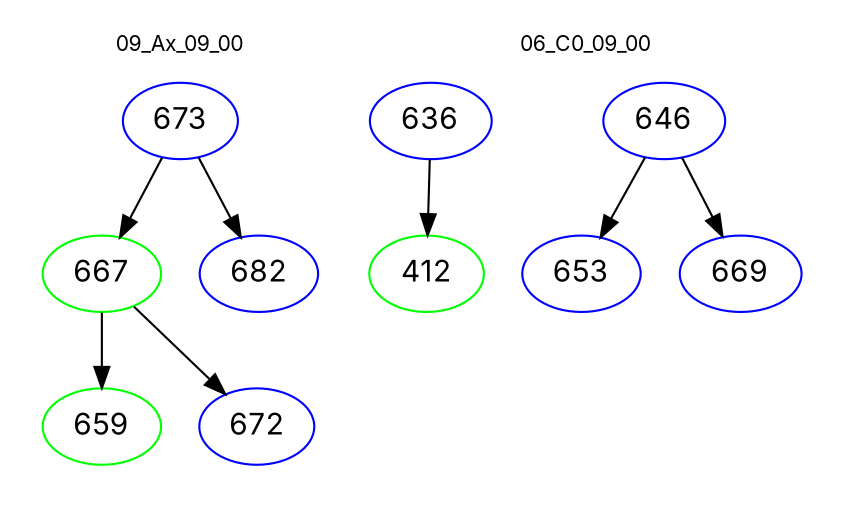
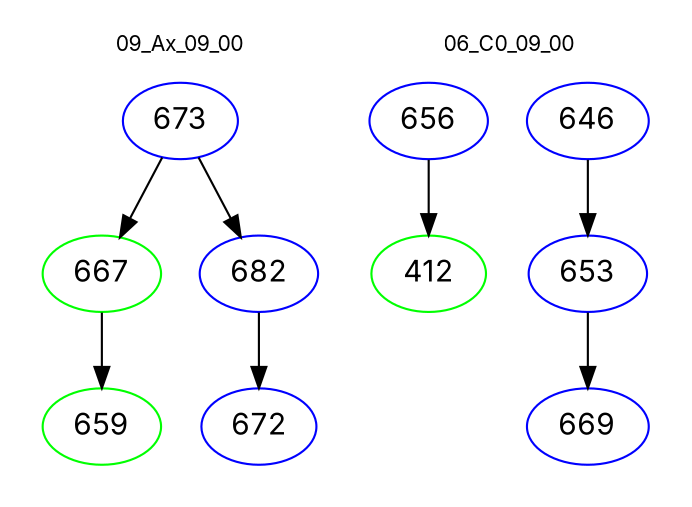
(431, 121) -> (429, 121)
(697, 187) -> (588, 340)
(172, 343) -> (259, 340)
